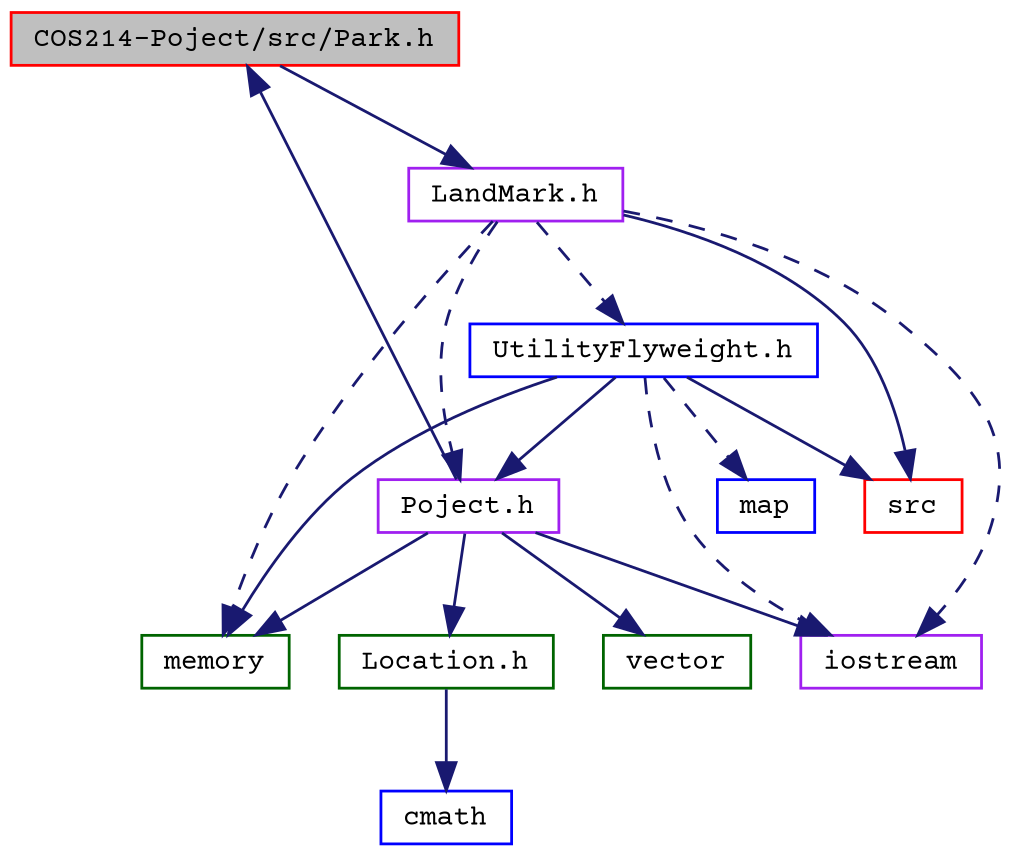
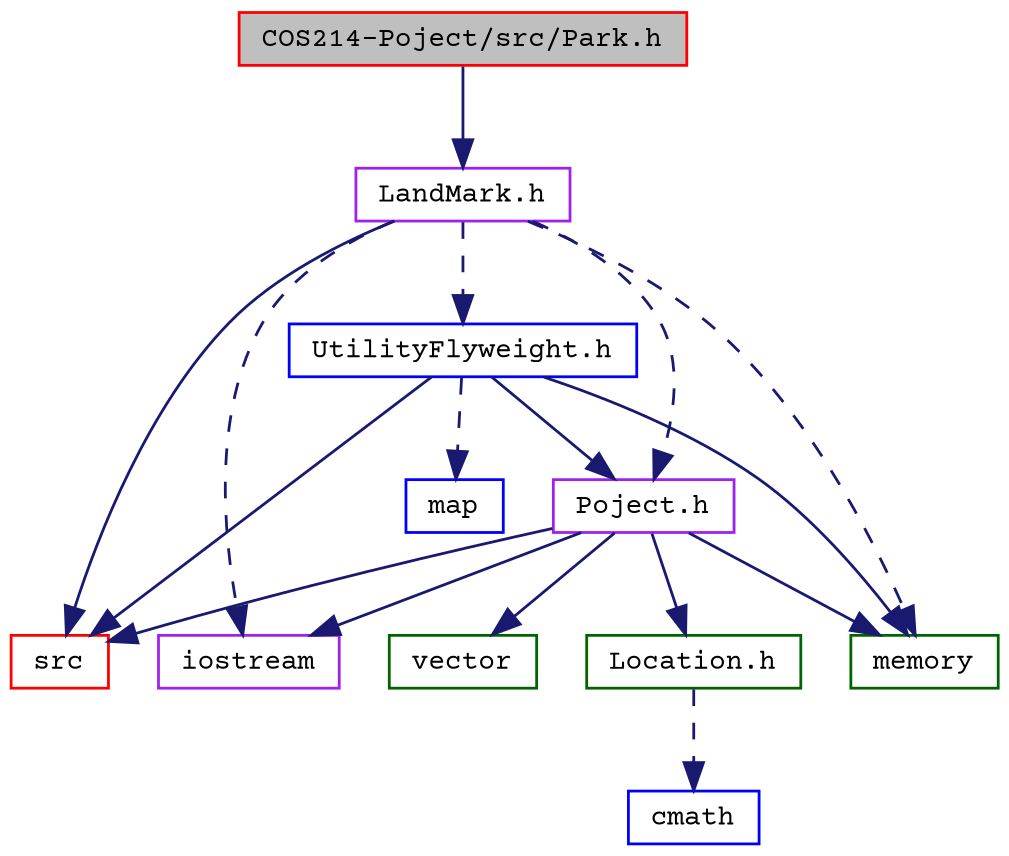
(358, 286) -> (343, 578)
(688, 525) -> none
(446, 726) -> (694, 726)
